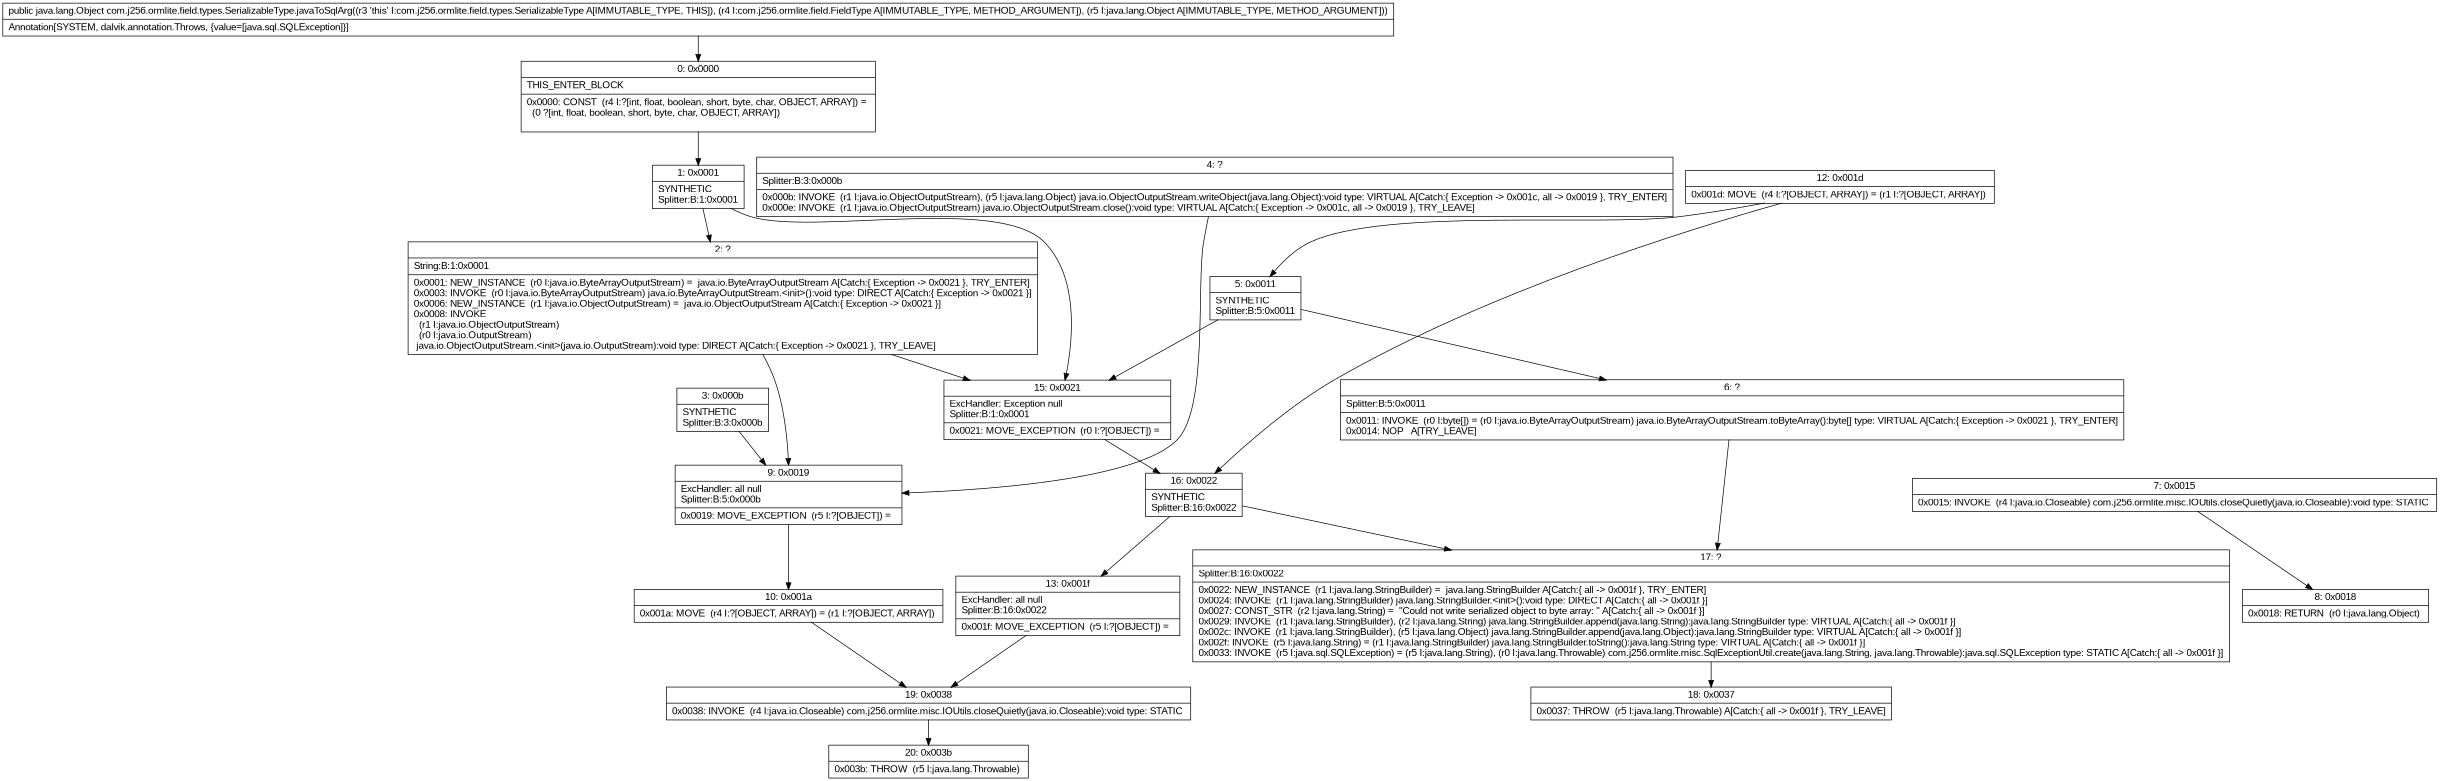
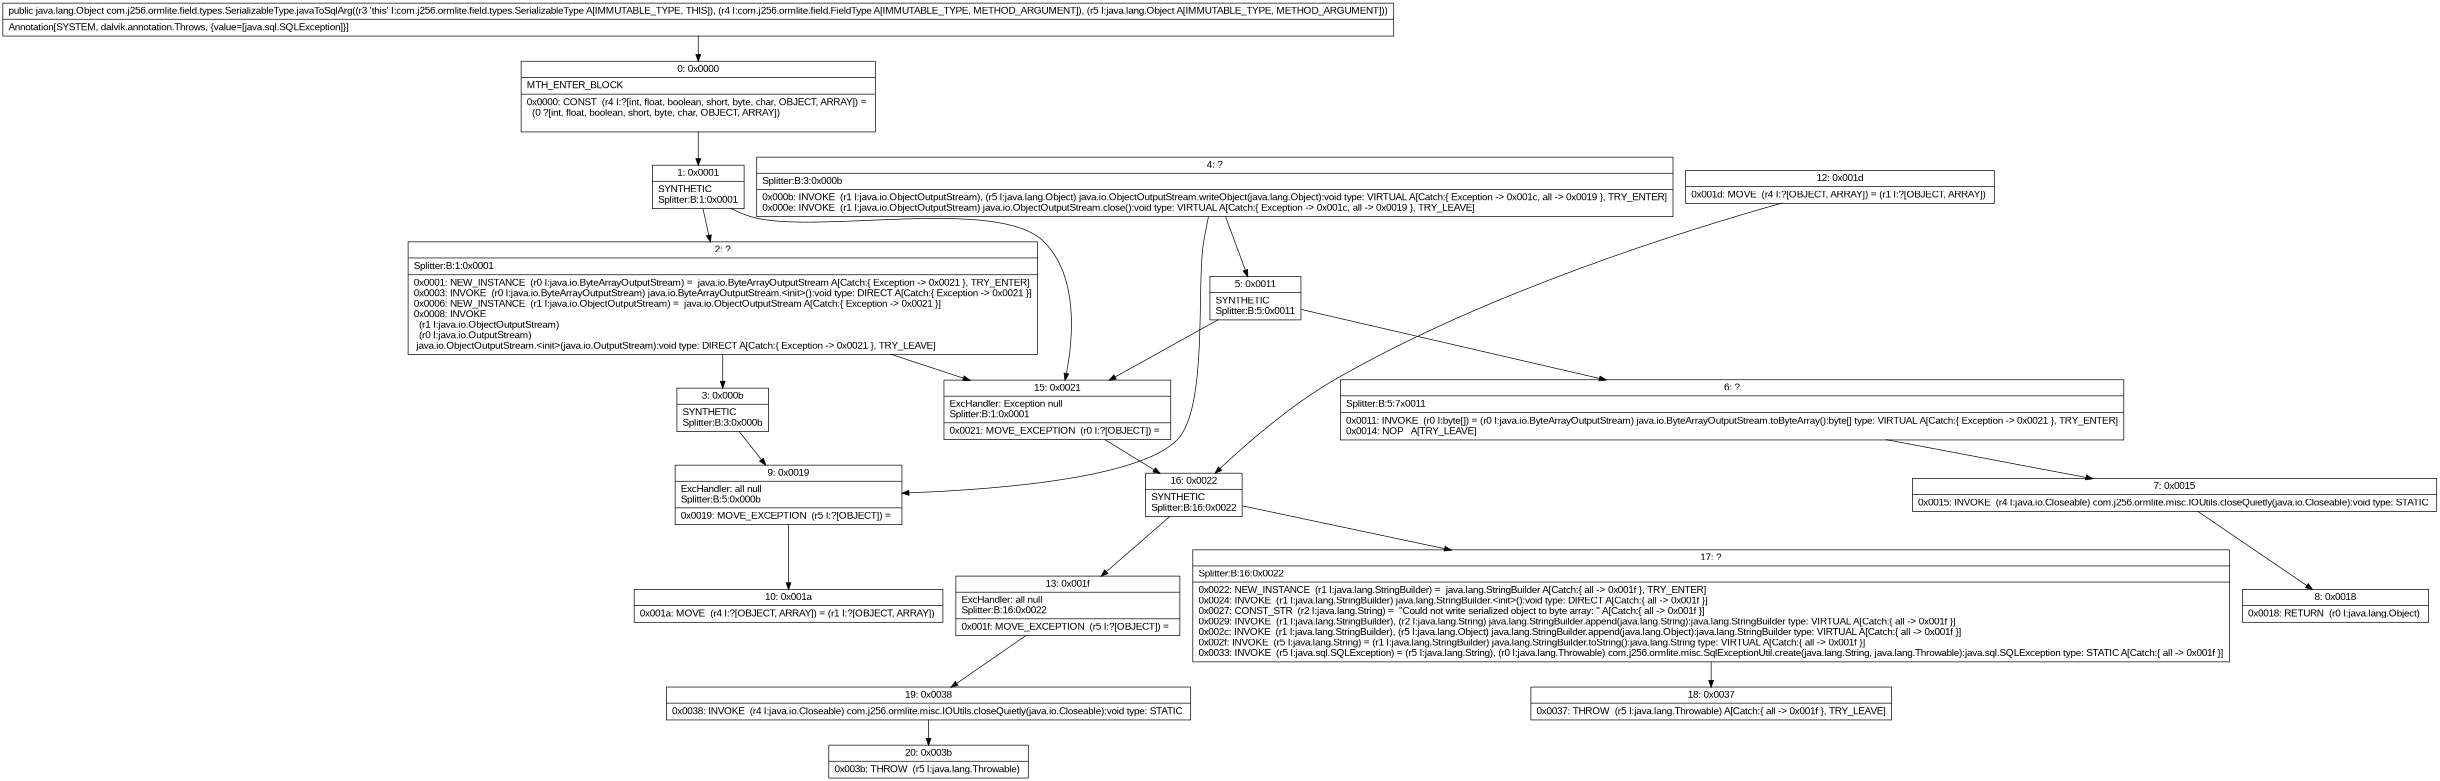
(575, 85) -> (575, 85)
(1514, 220) -> (1235, 243)
(451, 266) -> (454, 266)
(1386, 404) -> (1386, 404)
(781, 405) -> (723, 368)
(1723, 491) -> (1986, 459)
(856, 653) -> none
